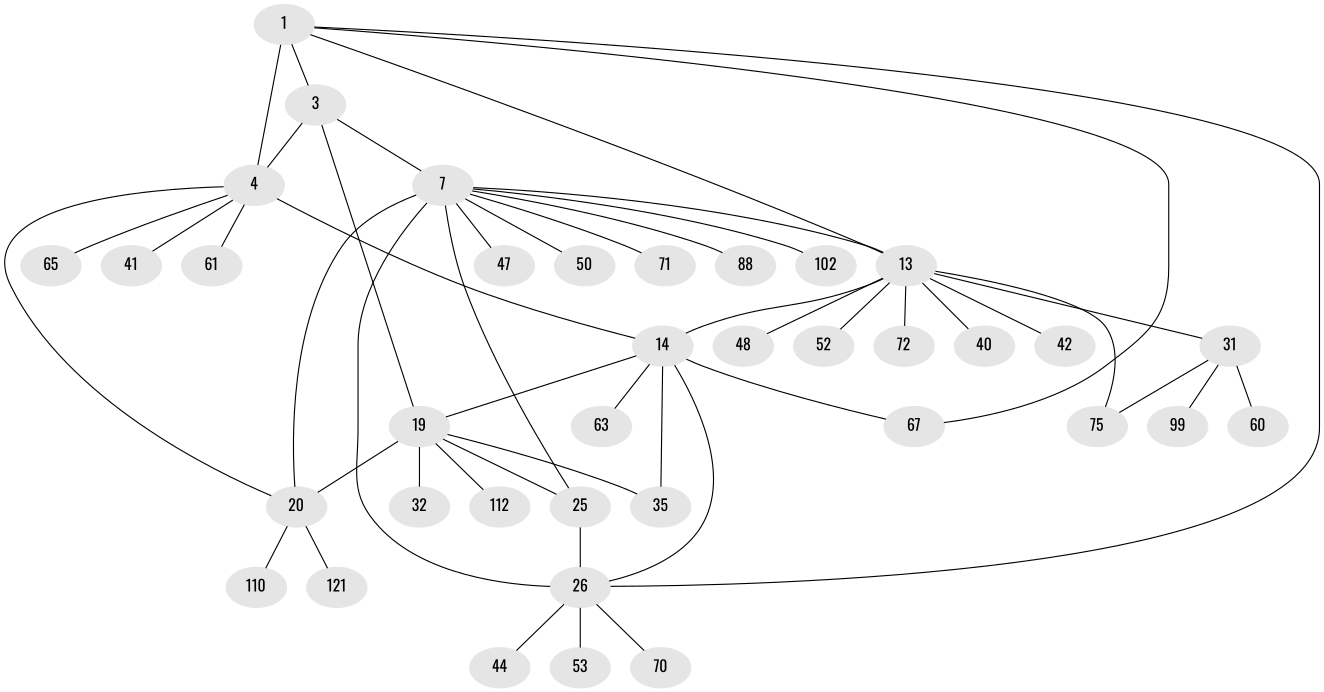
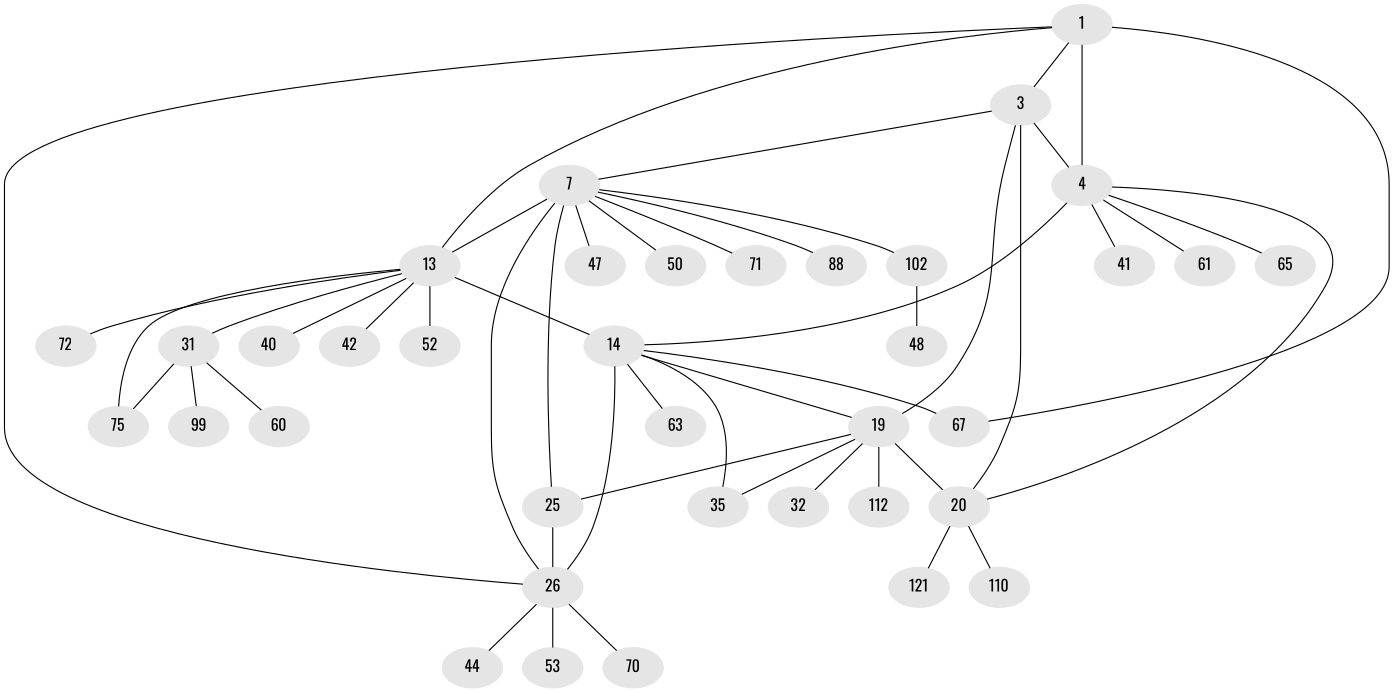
(825, 306) -> (917, 309)
(310, 318) -> (1021, 312)
